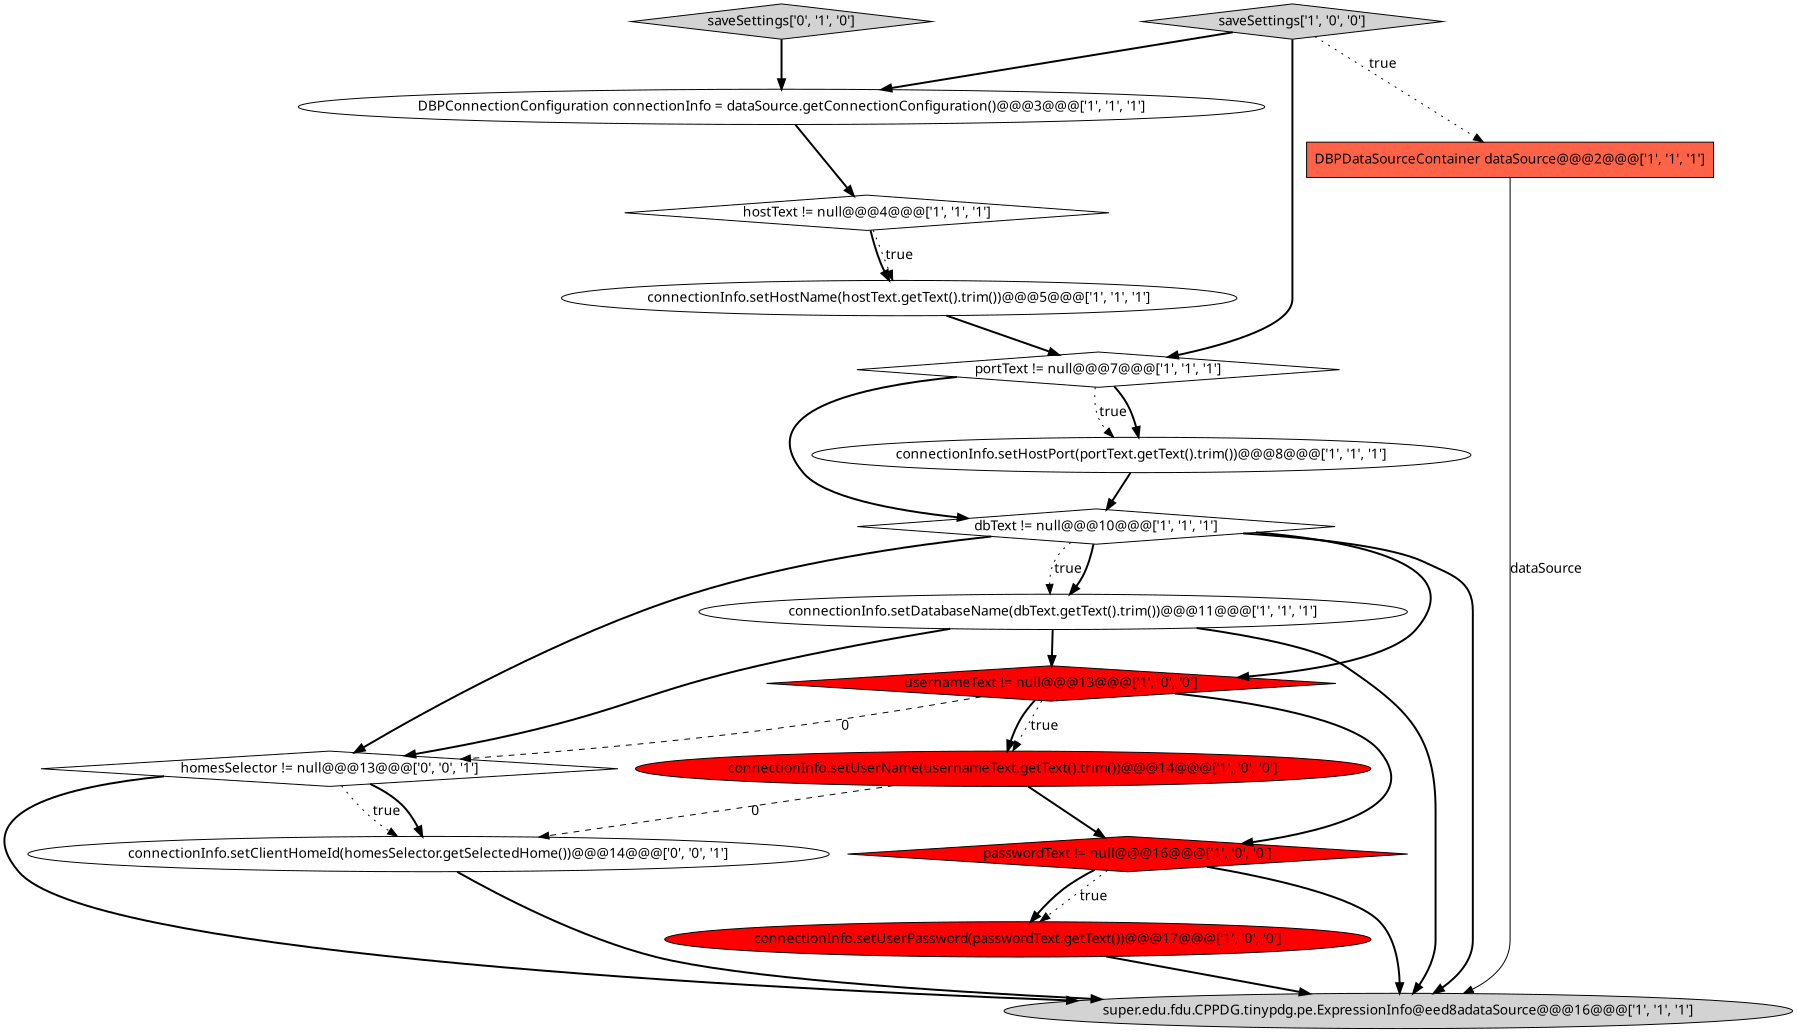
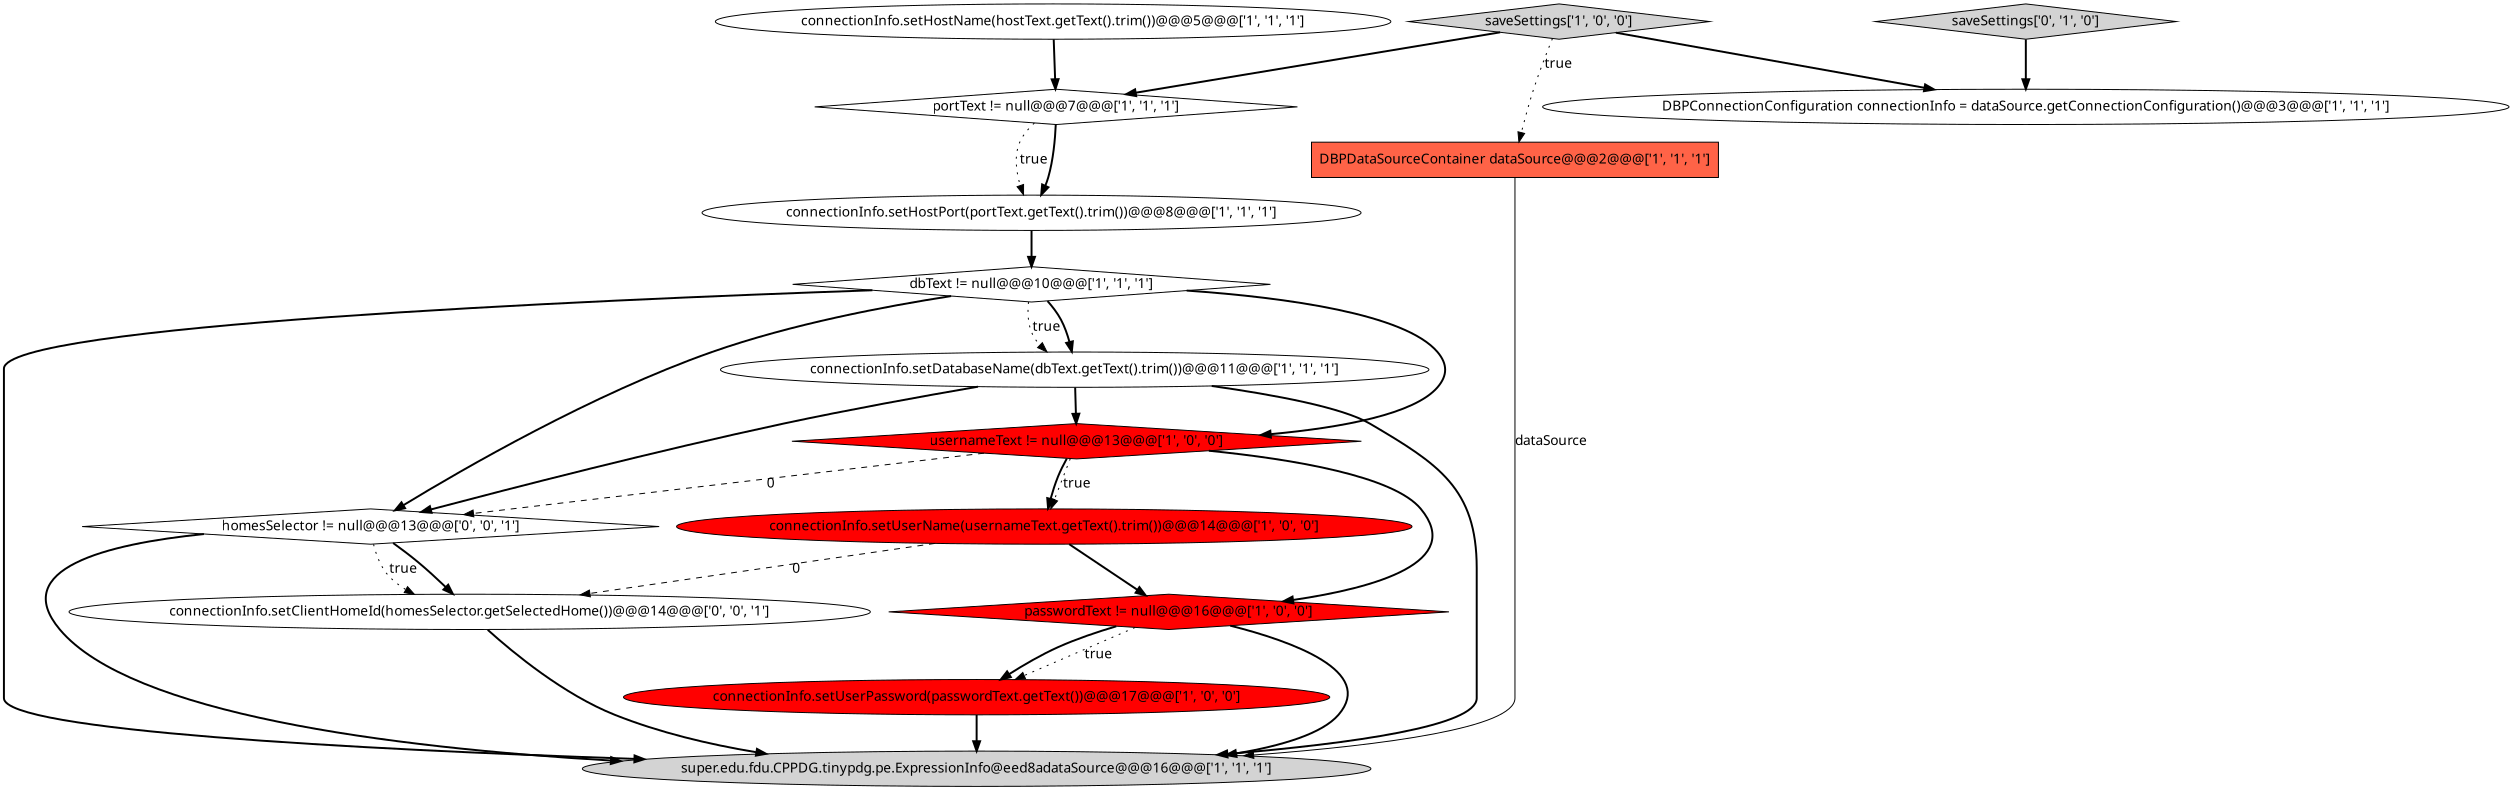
(867, 213) -> none
(791, 446) -> none
